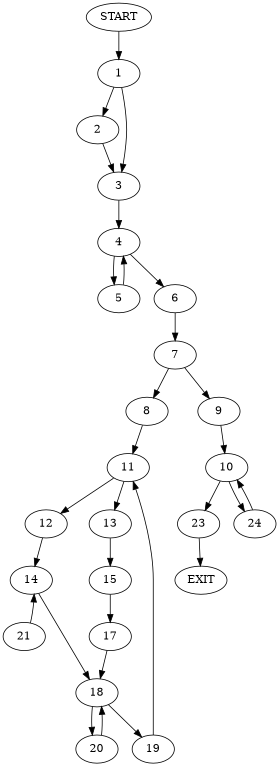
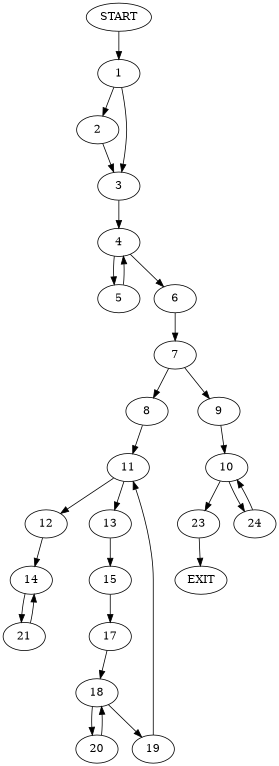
(62, 633) -> (23, 604)
